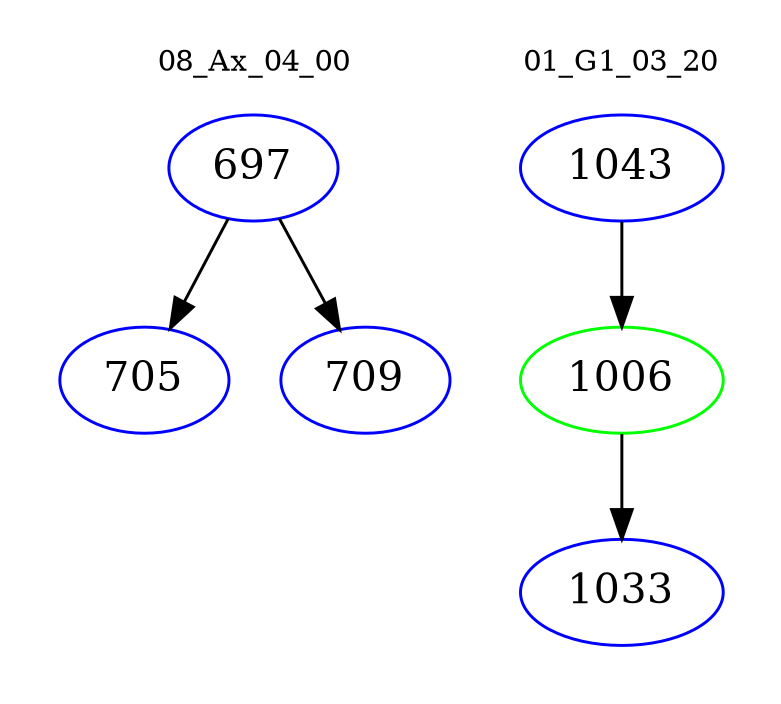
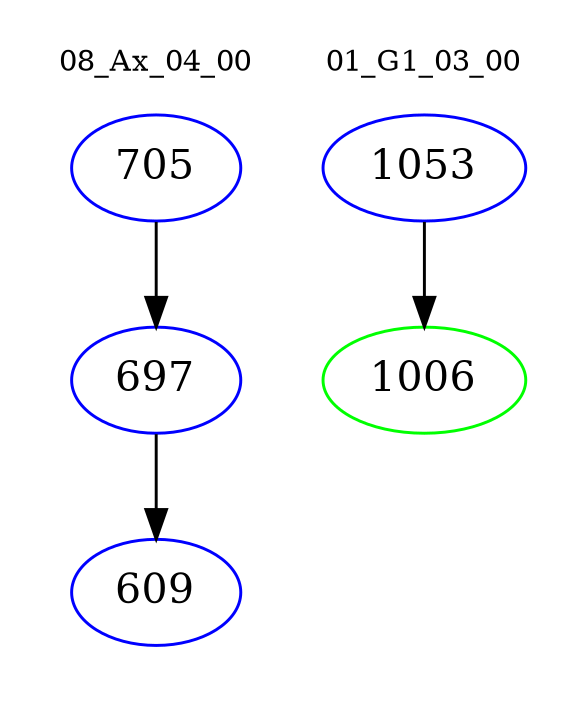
(622, 63) -> (424, 63)
(622, 168) -> (424, 168)
(206, 260) -> (156, 260)
(365, 380) -> (156, 592)
(622, 592) -> none
